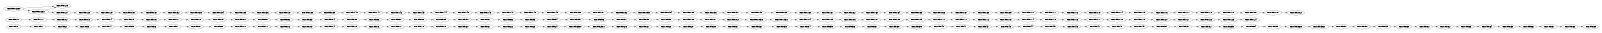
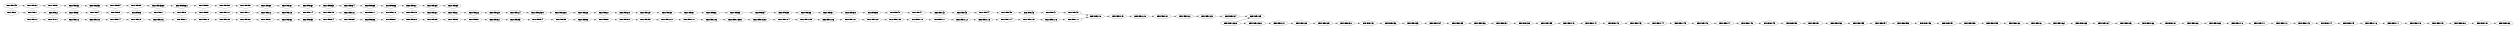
(50, 9) -> (1242, 16)
(1128, 27) -> (1084, 14)
